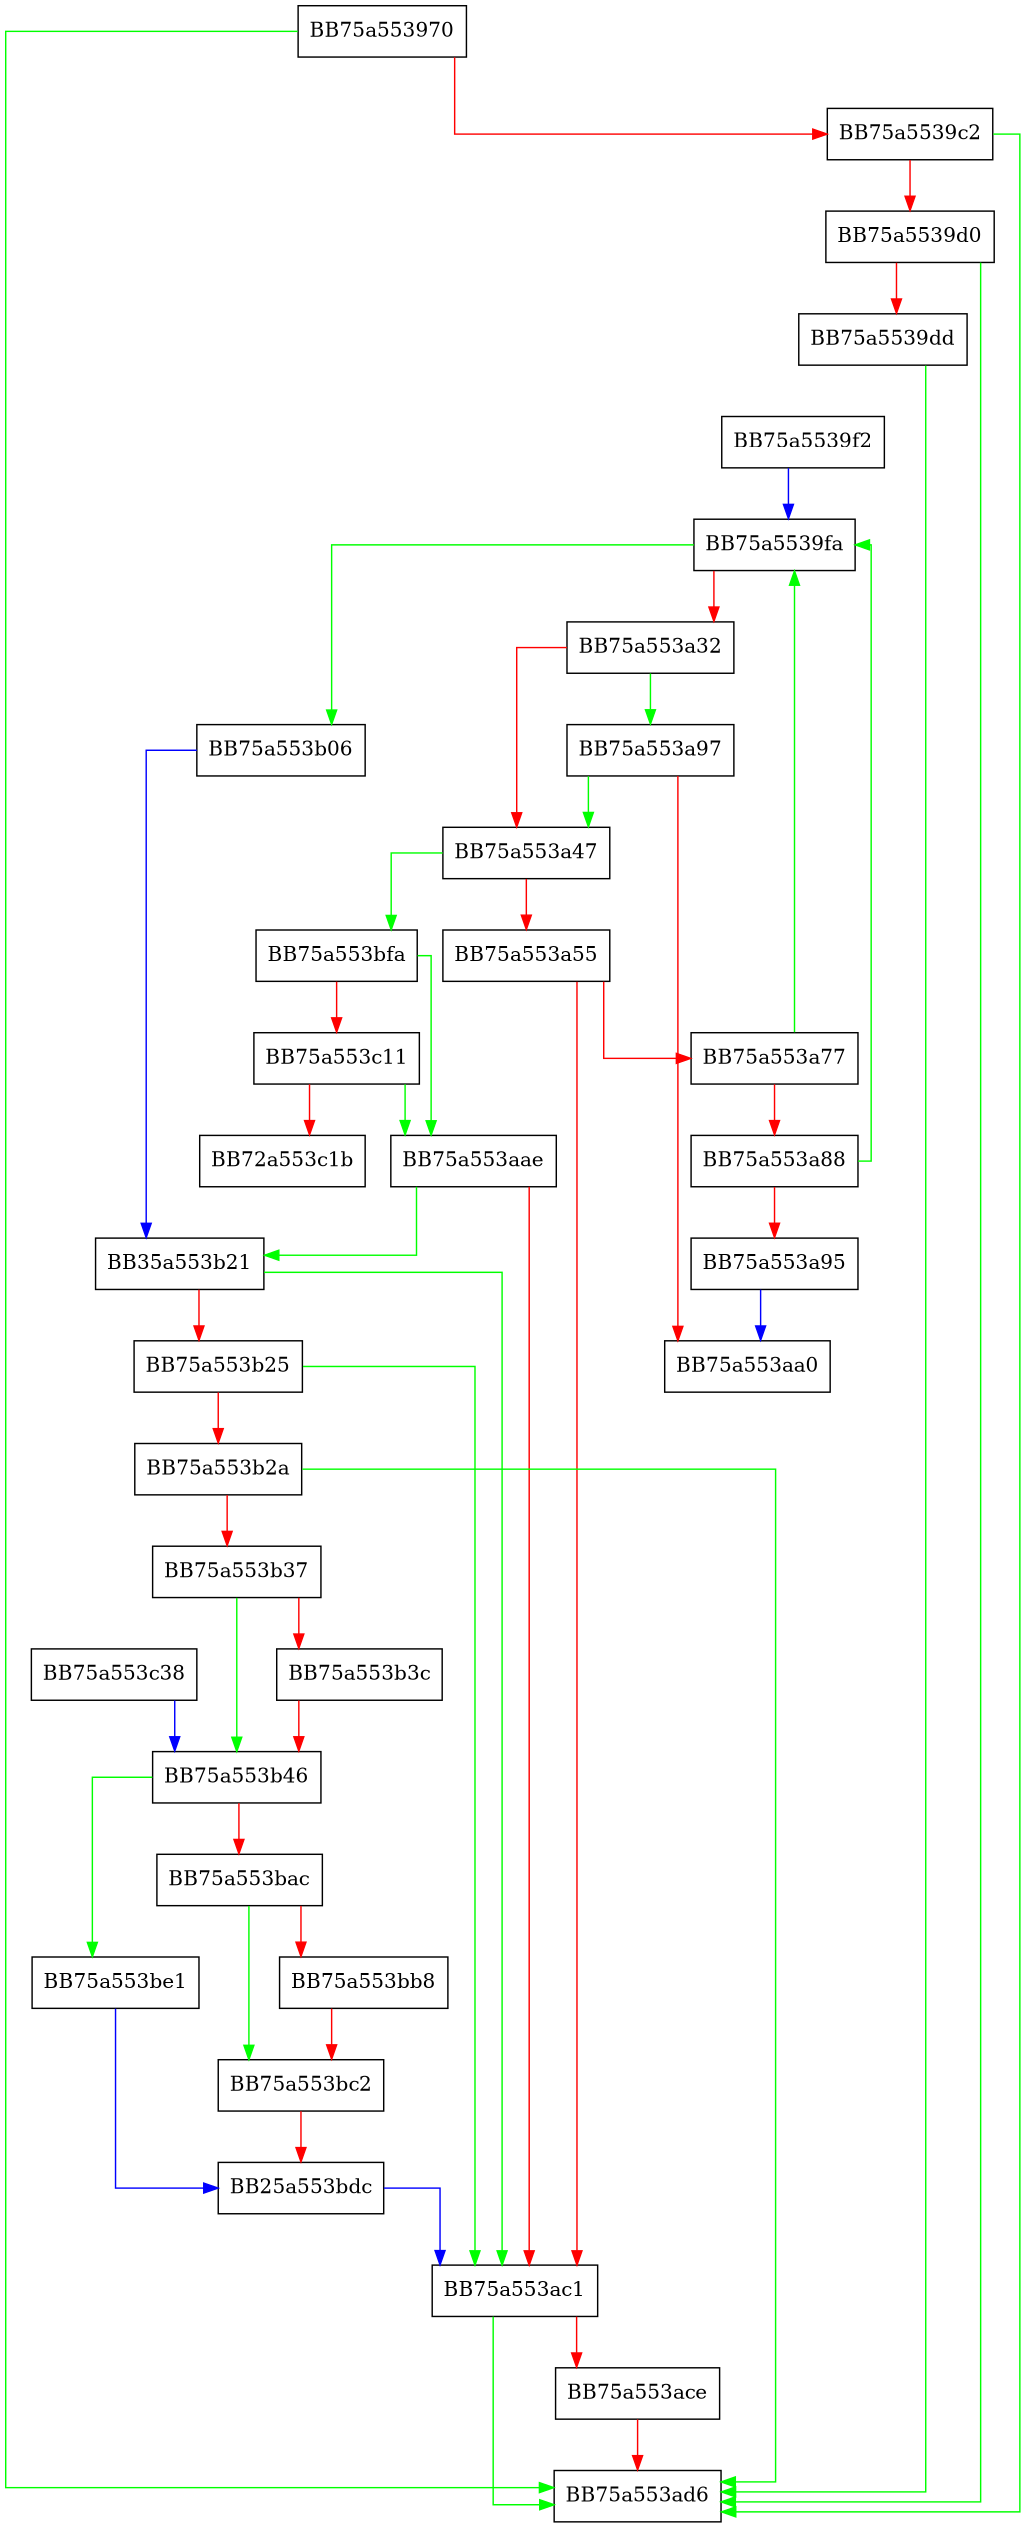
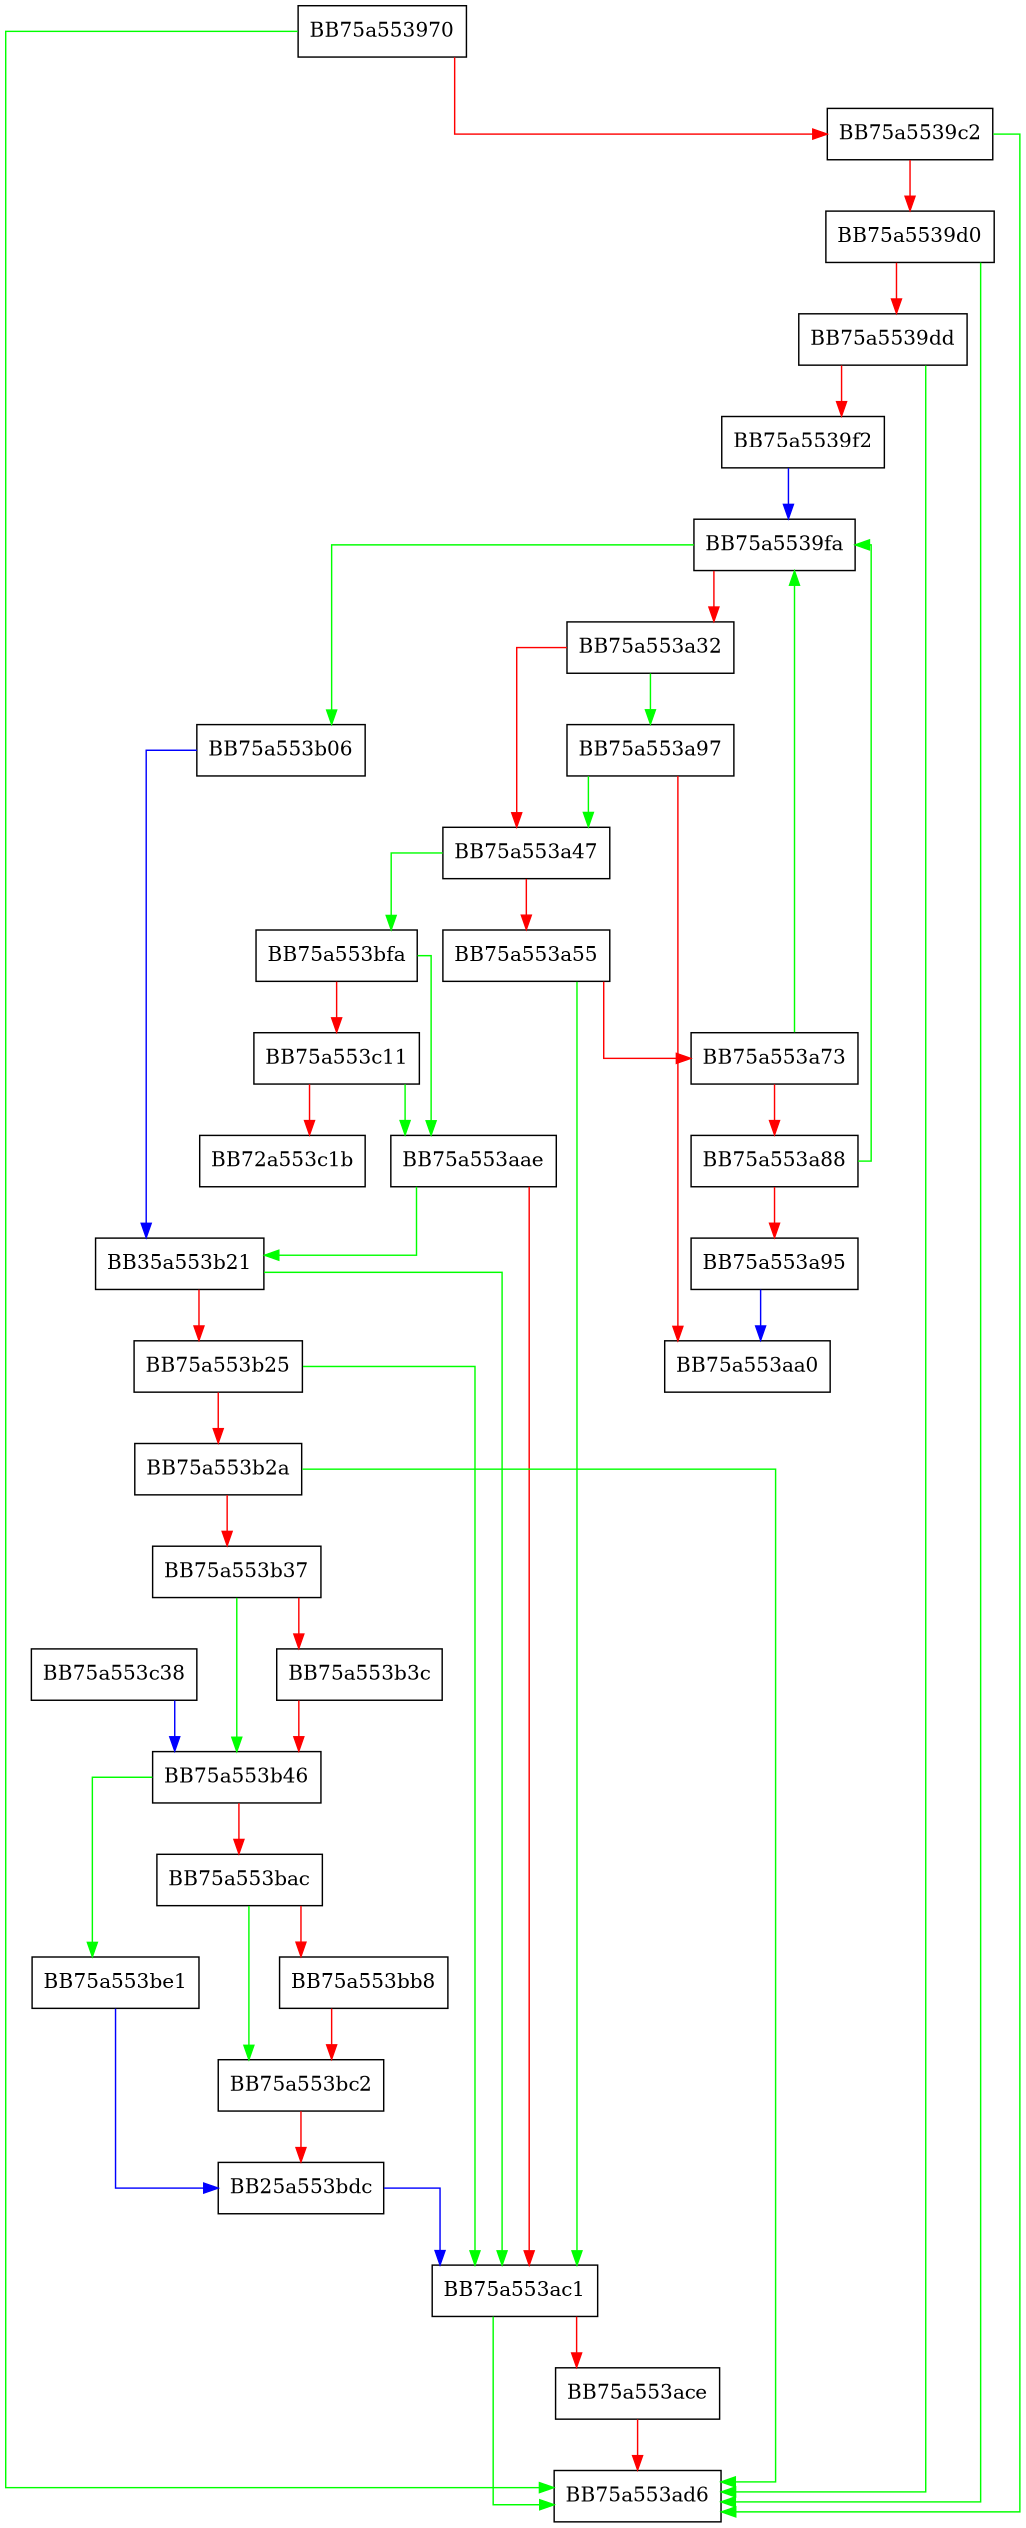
none -> (842, 384)
(775, 1058) -> (775, 1058)
(577, 1616) -> (577, 1616)
